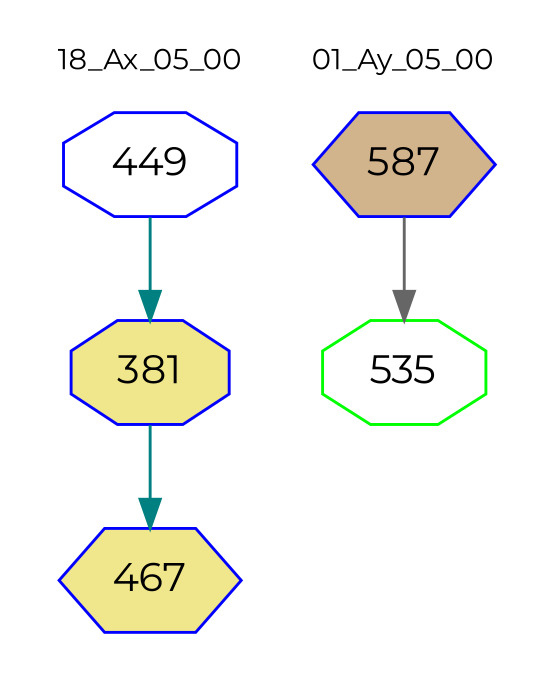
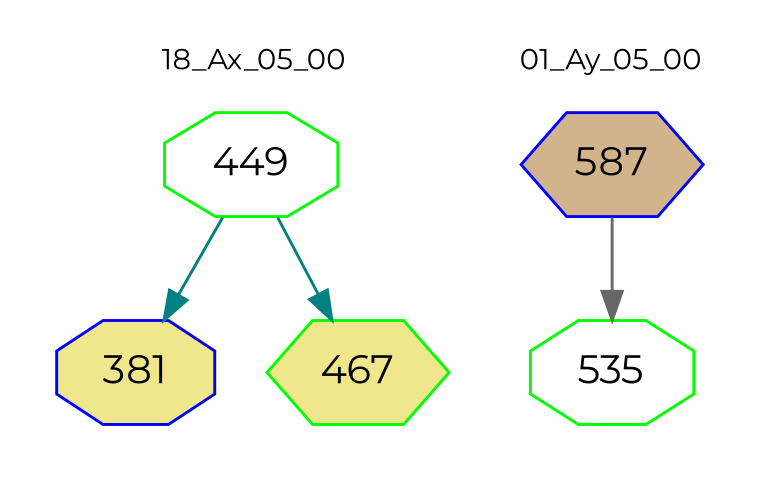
(150, 165) -> (251, 165)
(150, 462) -> (298, 256)
(150, 580) -> (358, 372)
